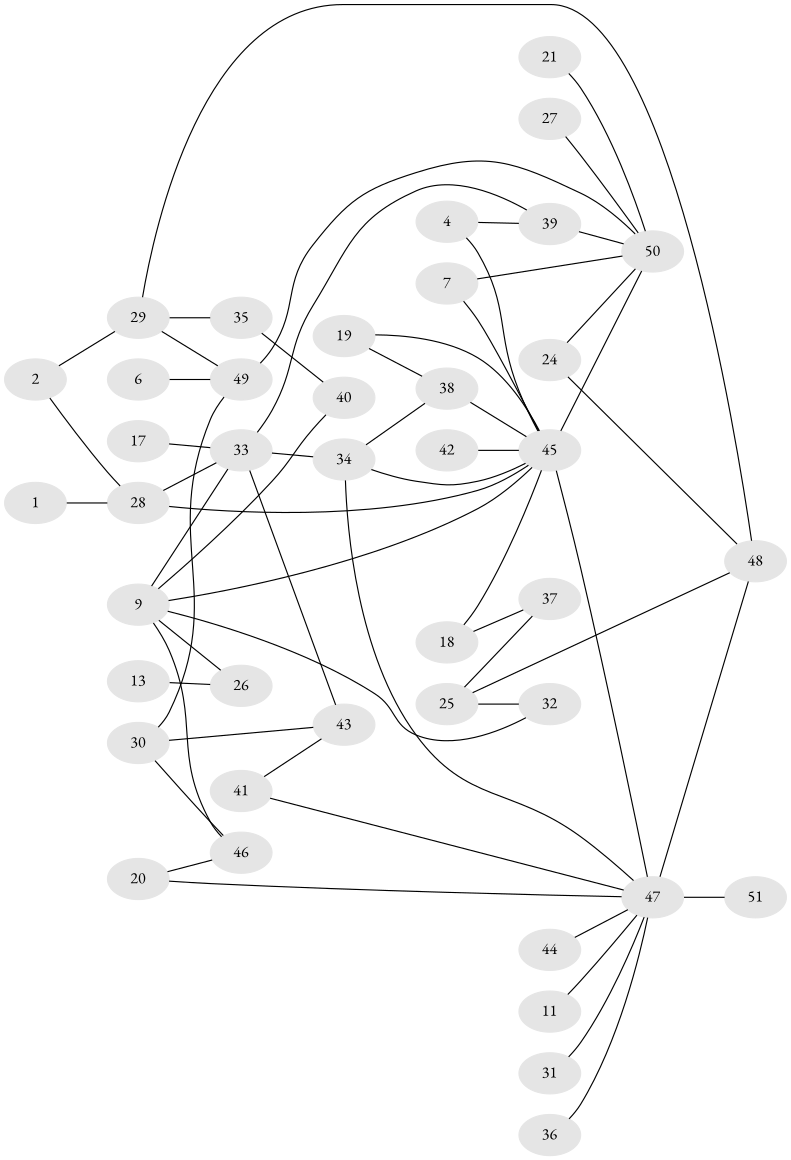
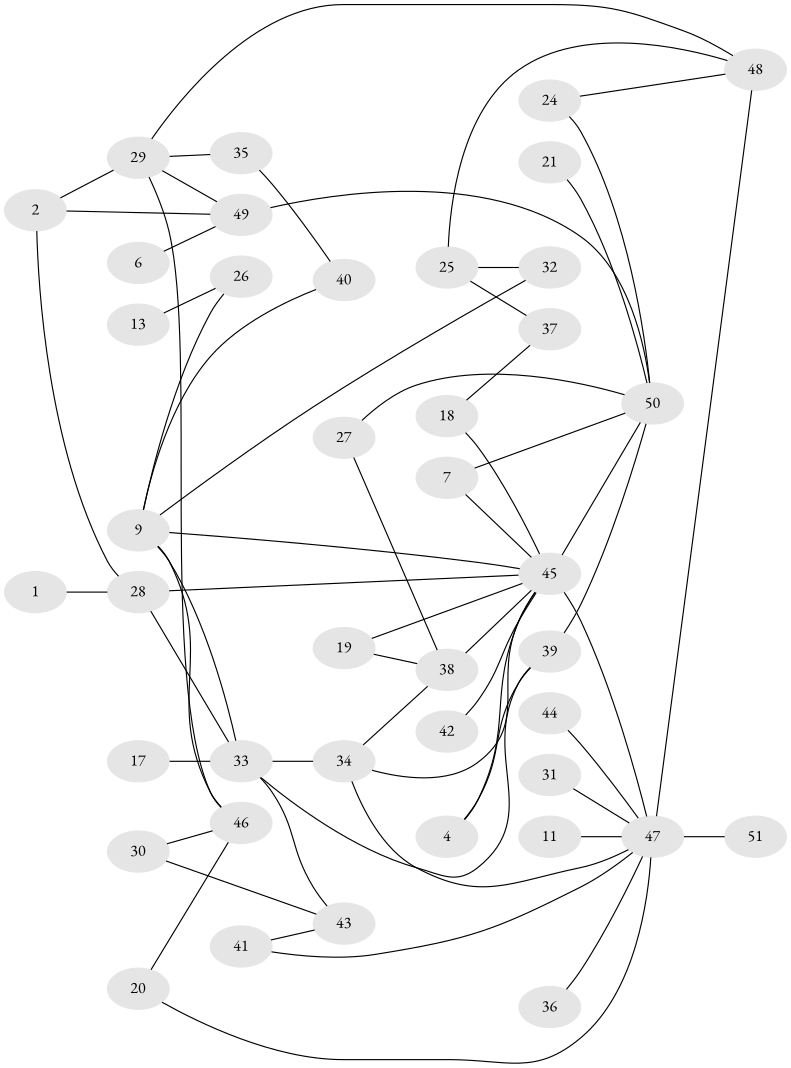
none -> (181, 477)
none -> (391, 544)
(193, 571) -> (138, 213)
